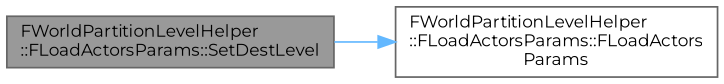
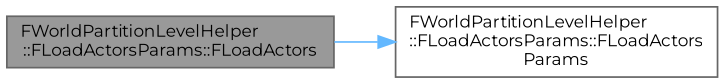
(170, 42) -> (170, 42)
